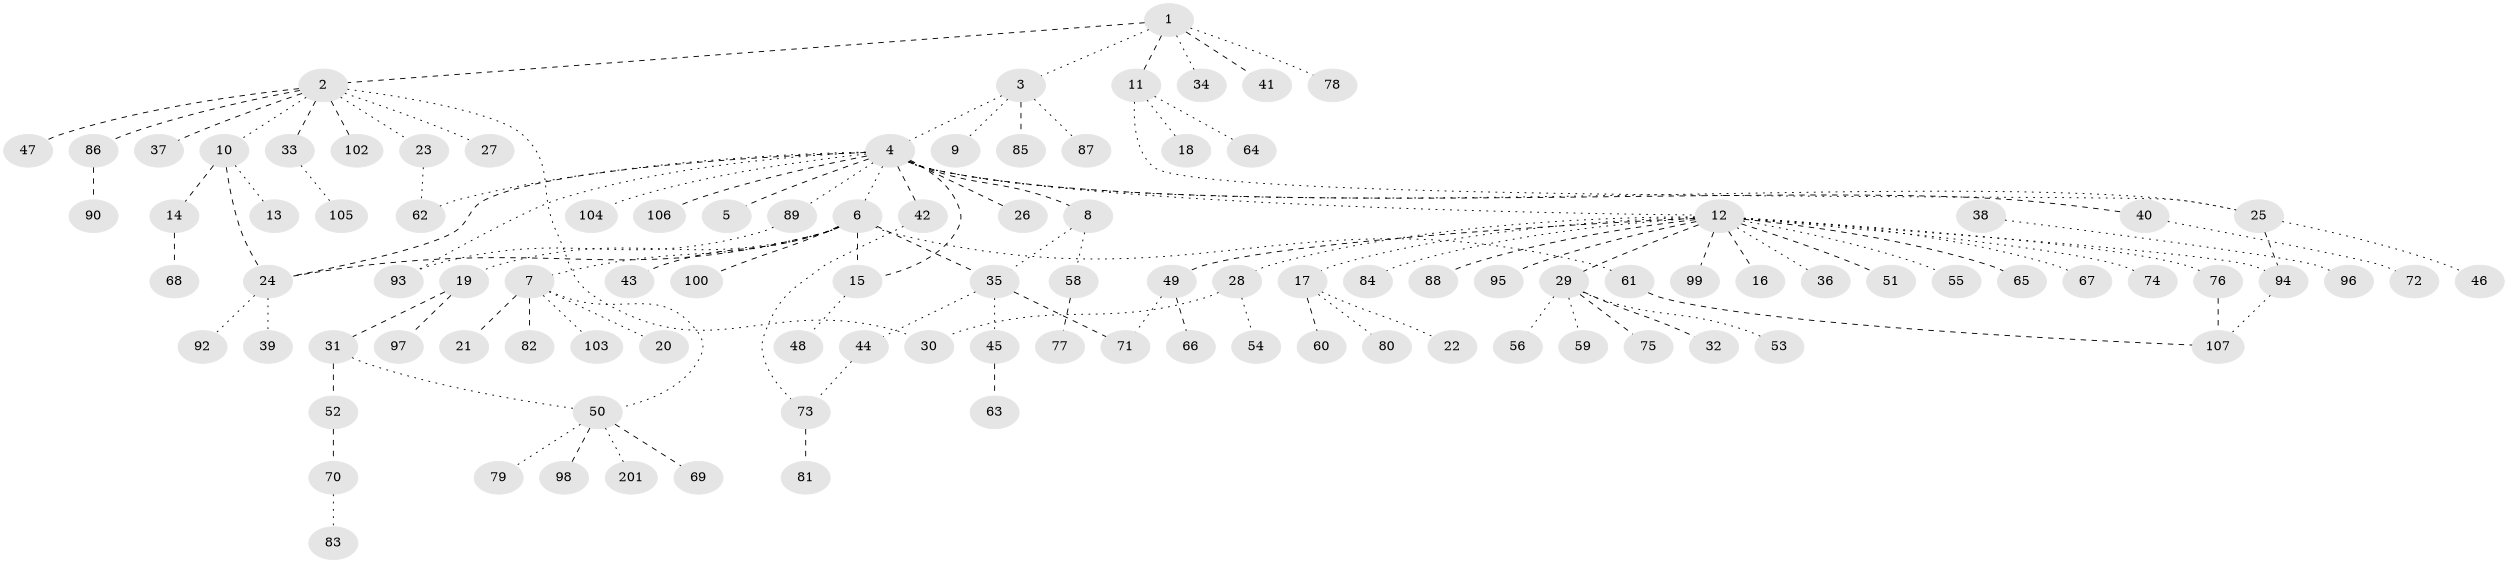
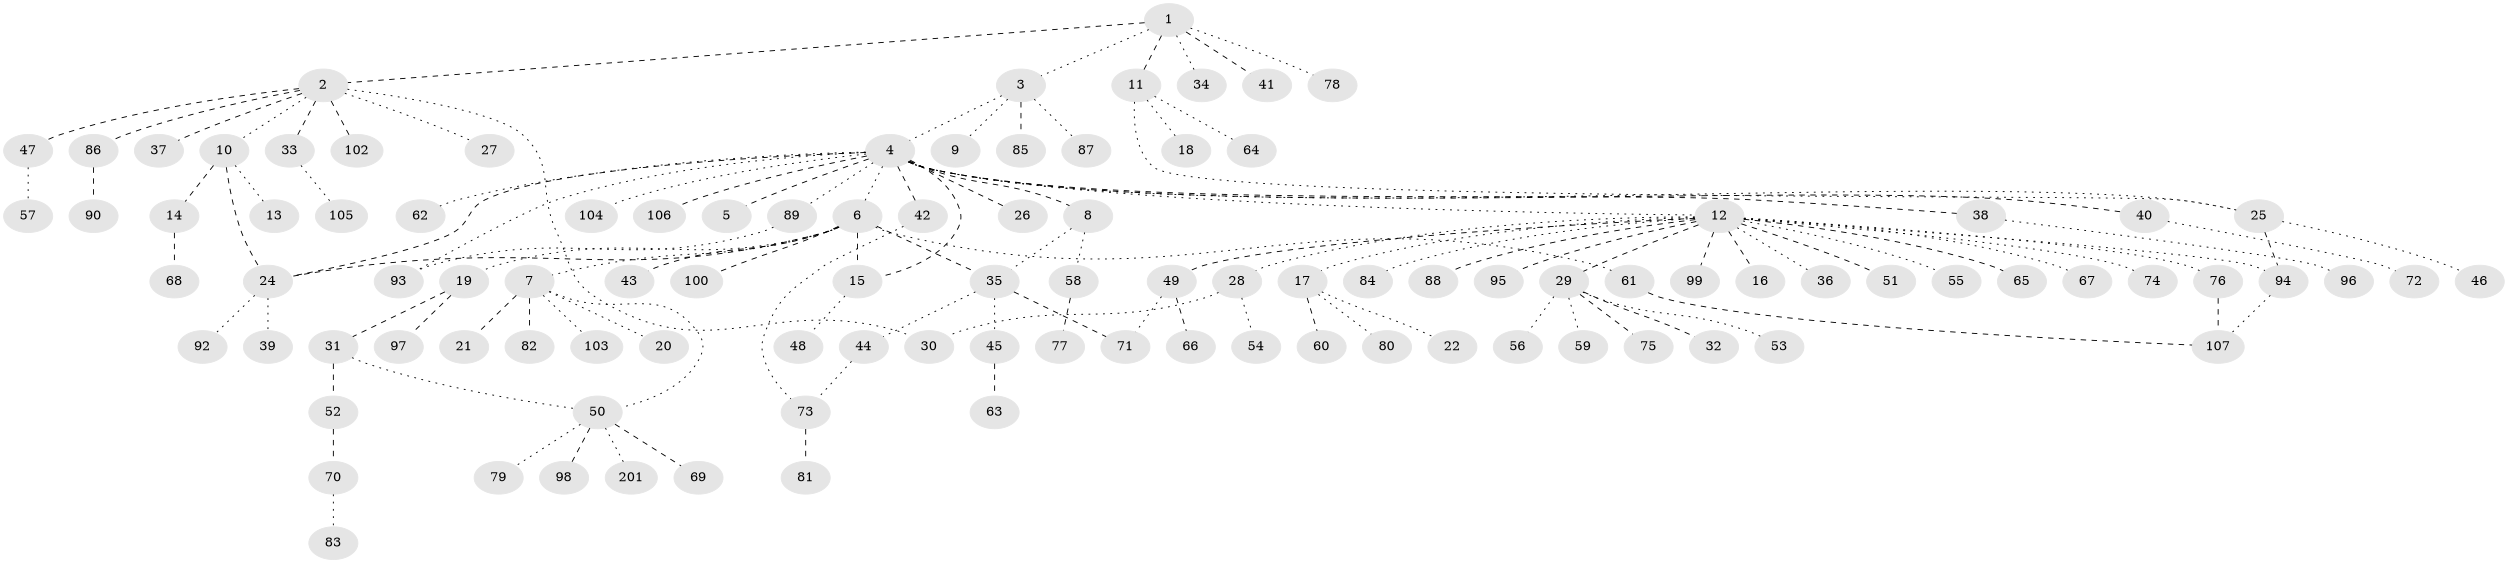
(424, 151) -> none
none -> (1431, 197)
none -> (28, 216)
